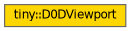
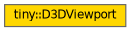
(65, 16) -> (65, 16)
